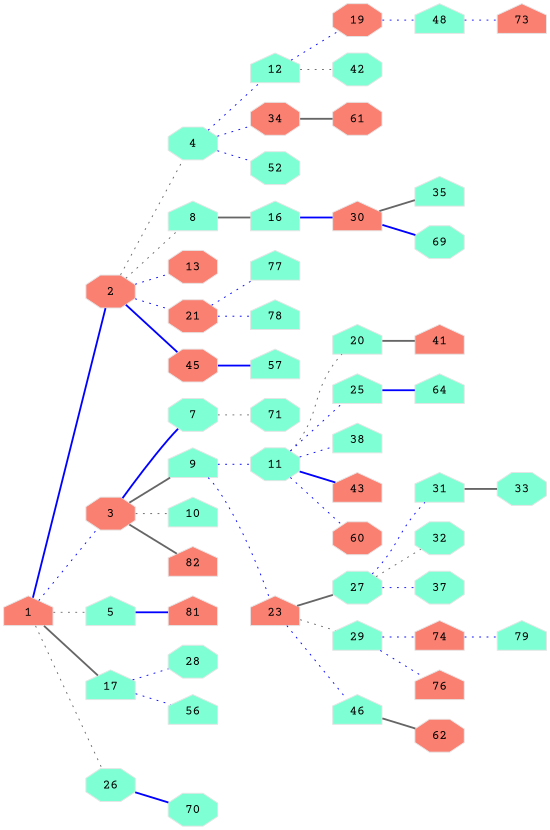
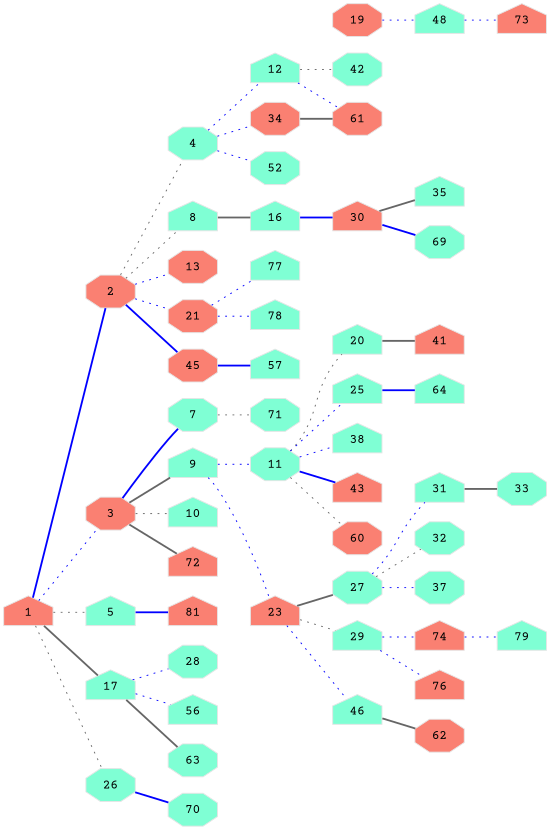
(315, 46) -> (318, 95)
(316, 501) -> (316, 501)
(193, 563) -> (193, 563)
none -> (193, 760)
